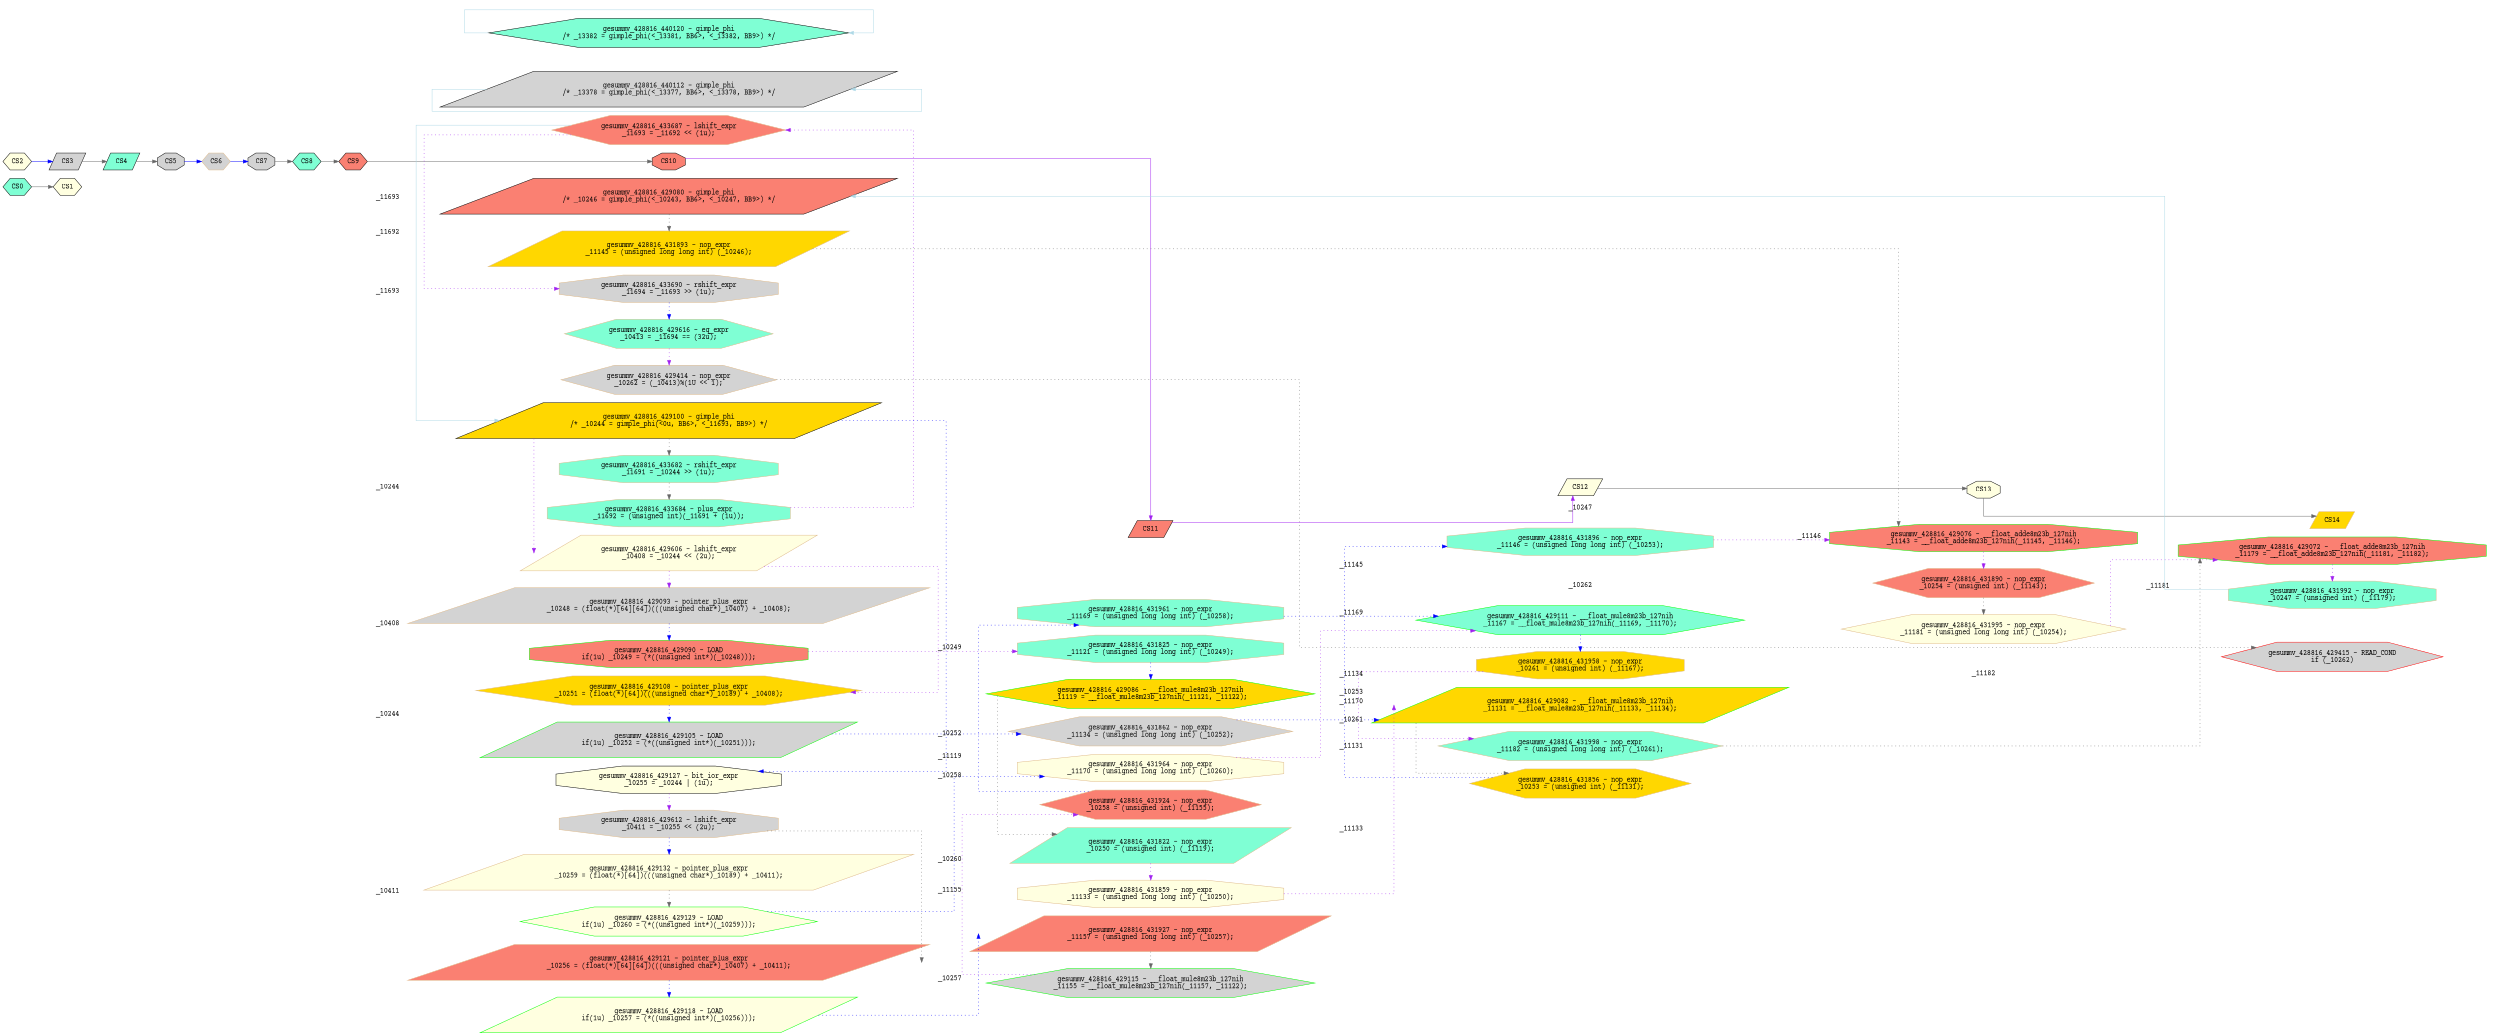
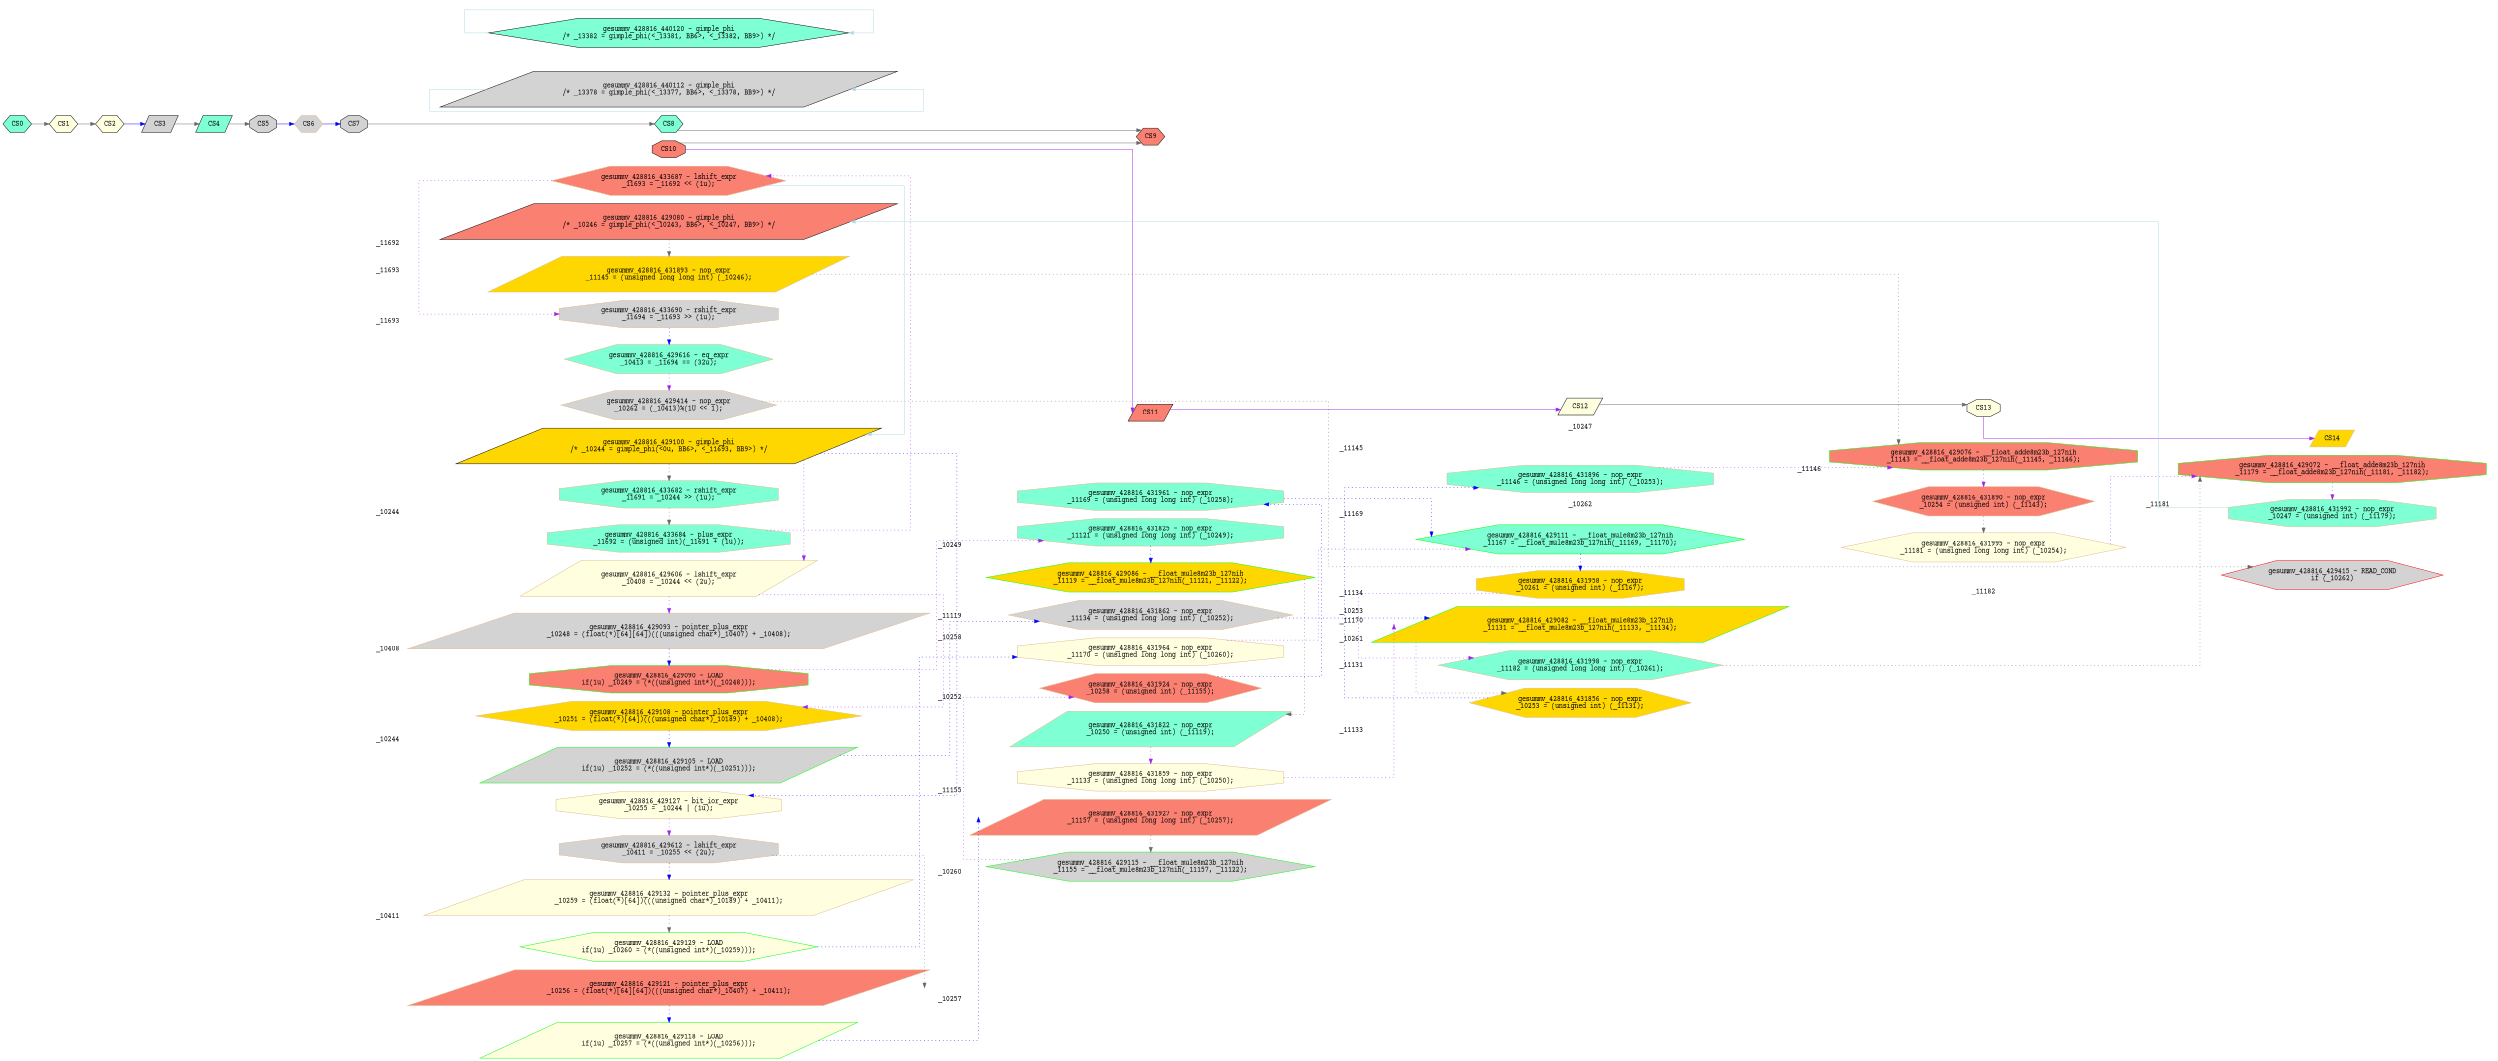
none -> (84, 124)
(507, 161) -> (908, 143)
(2139, 516) -> (2136, 438)
(669, 780) -> (669, 805)
